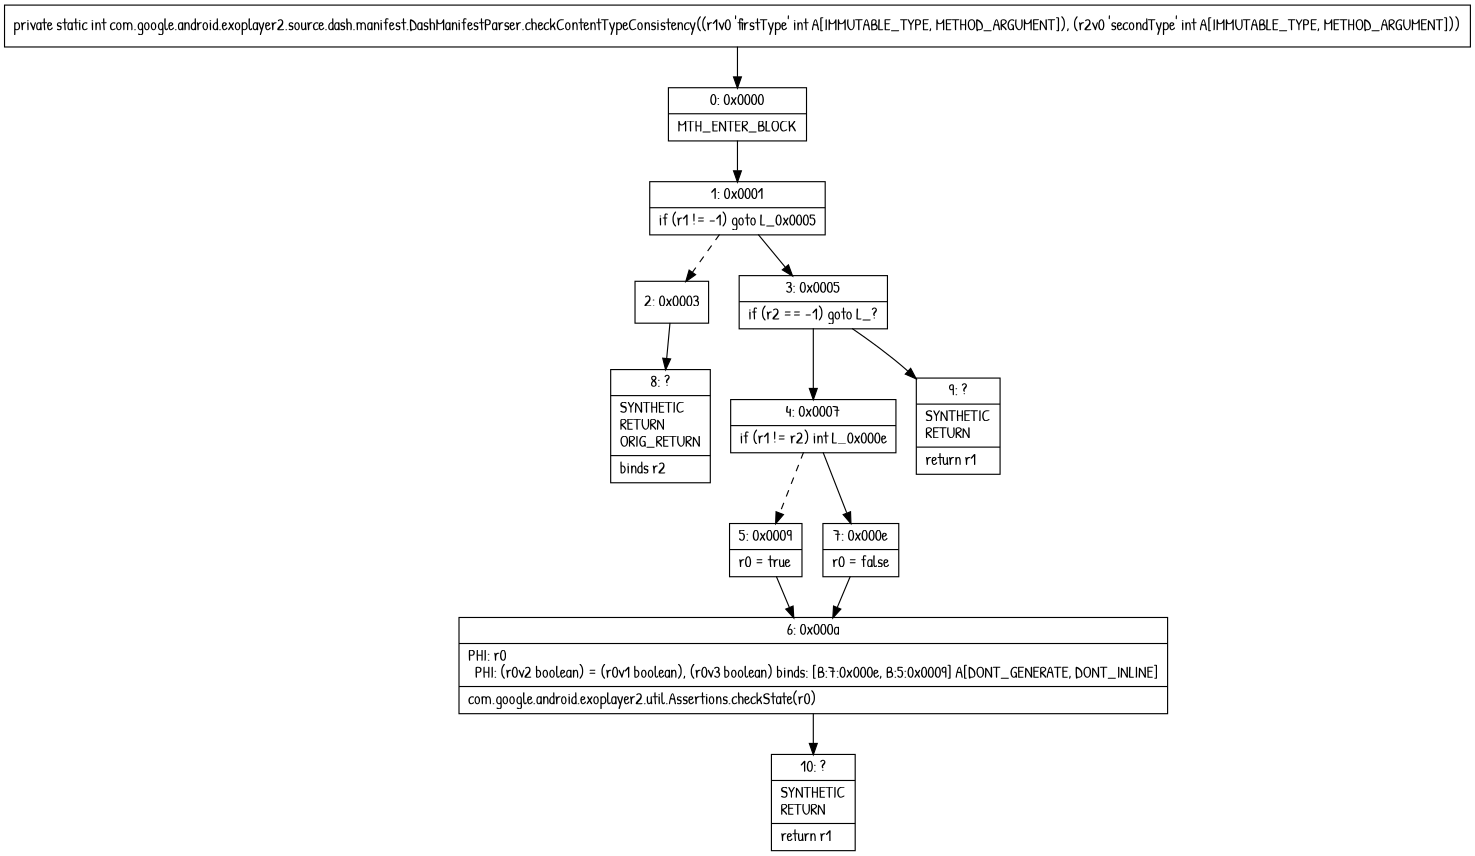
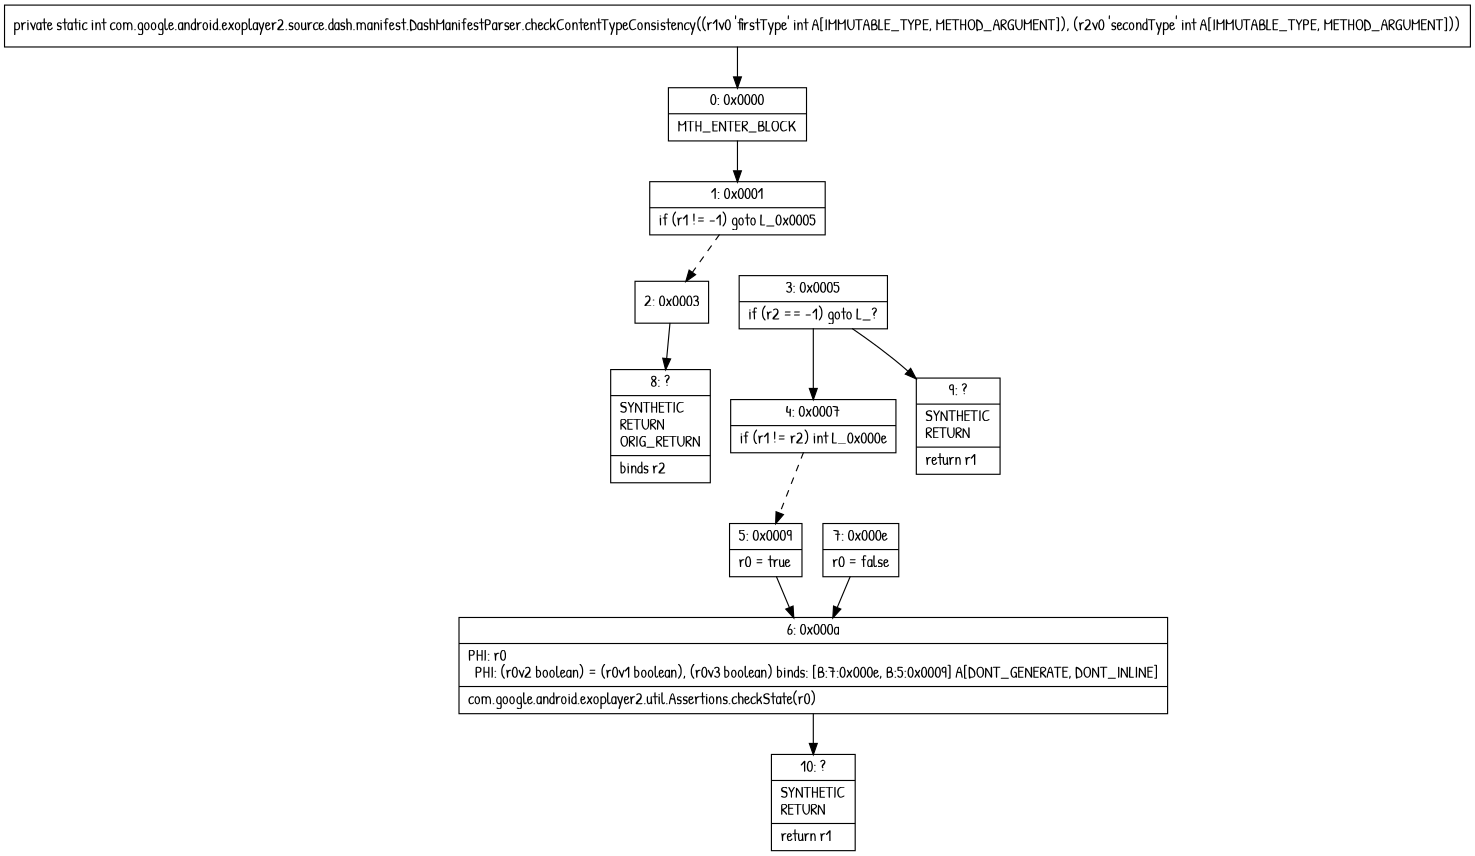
(772, 251) -> none
(835, 482) -> none
